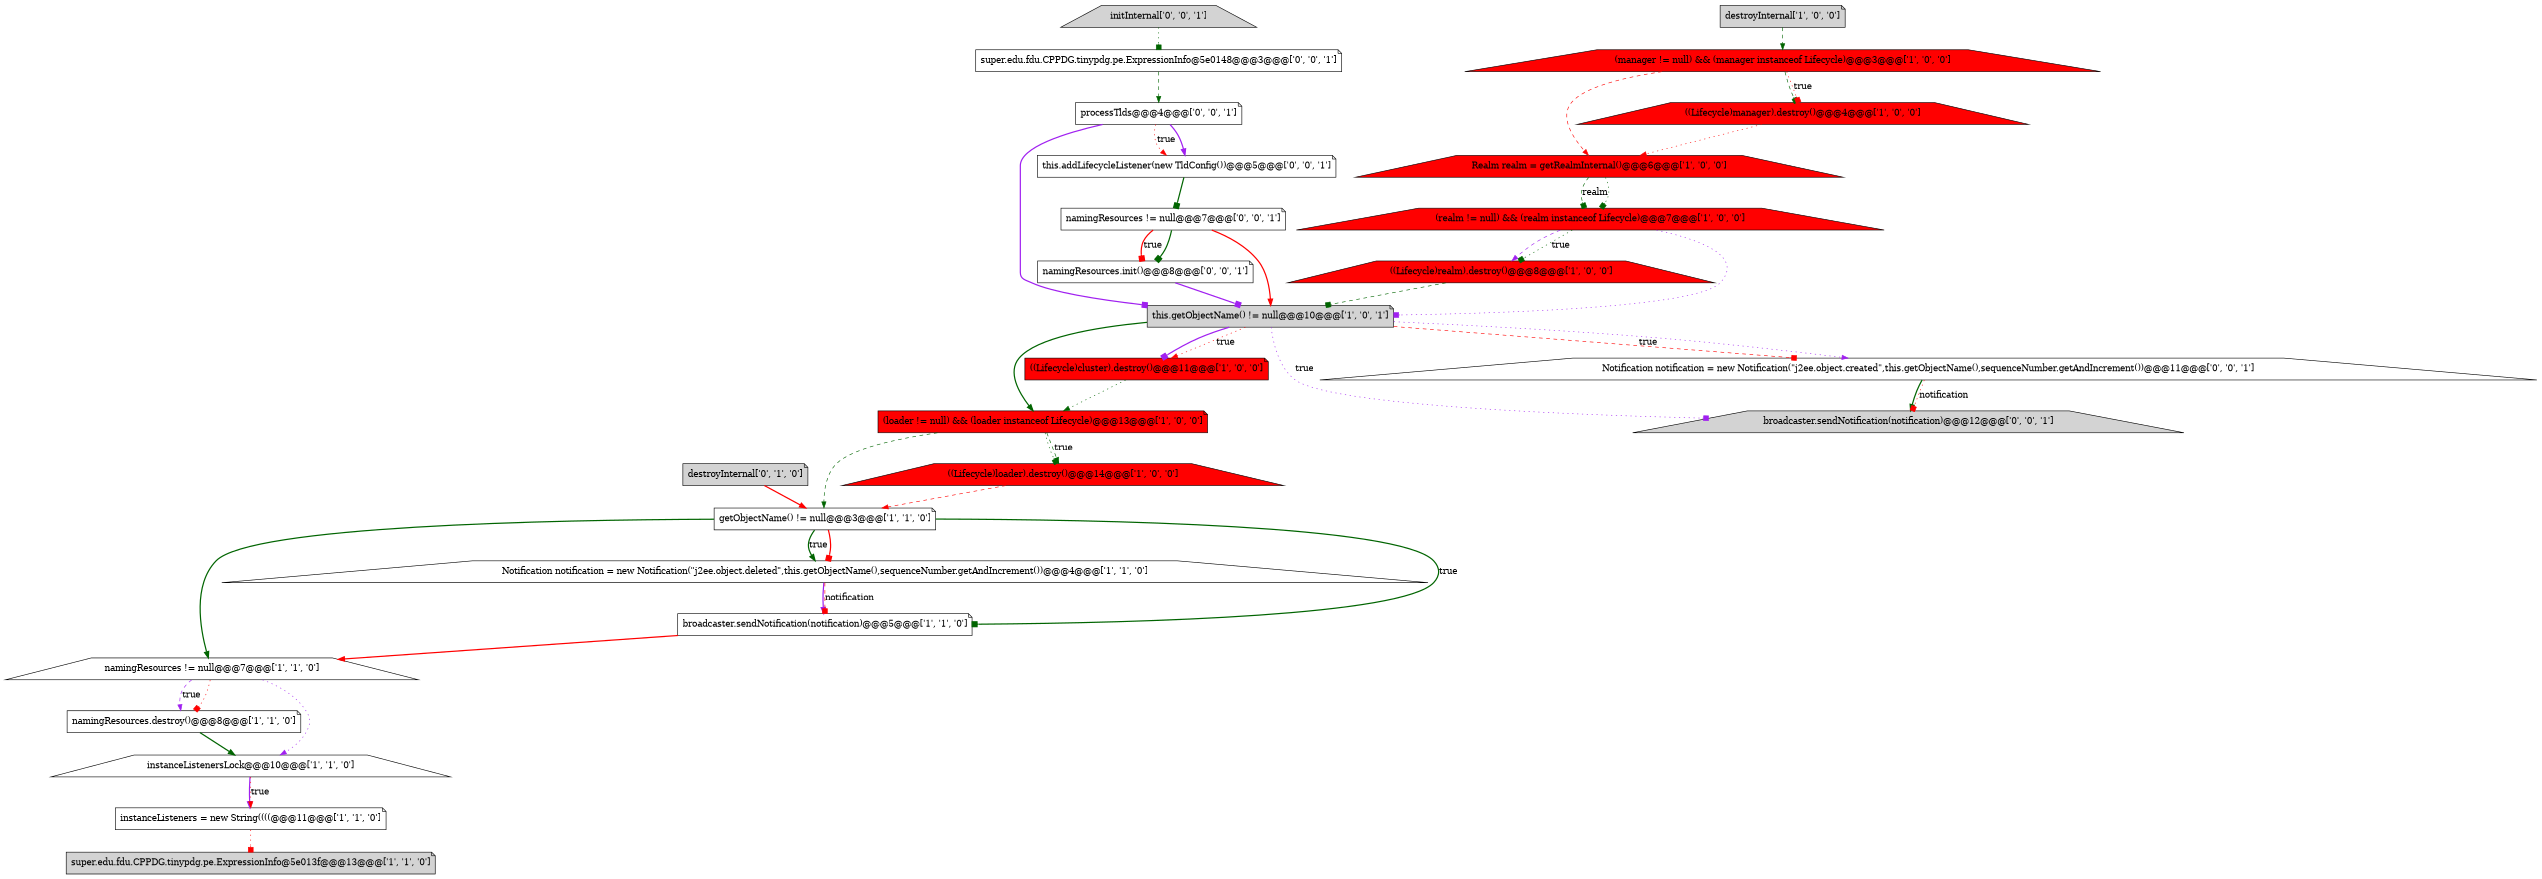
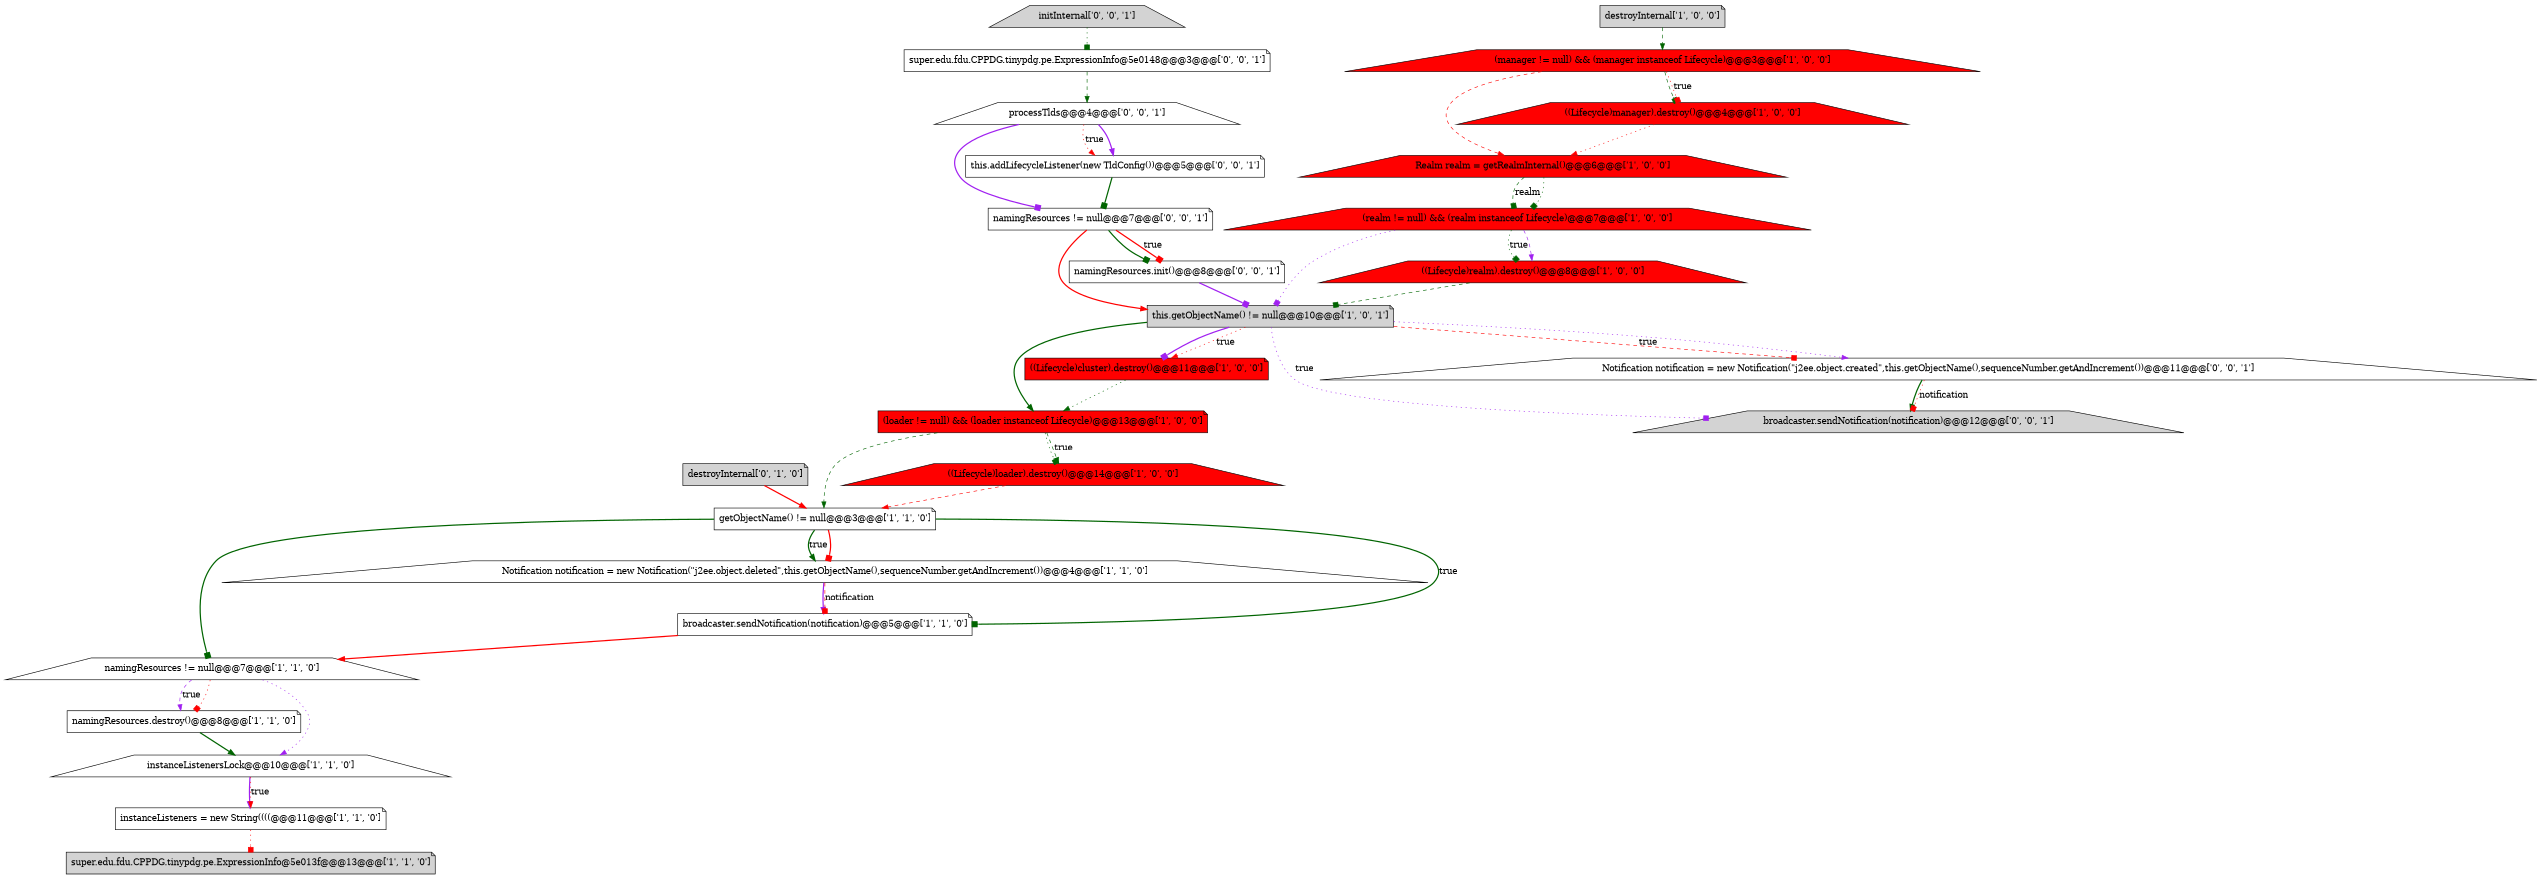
(1159, 113) -> (1087, 113)
(1020, 235) -> (957, 171)
(415, 527) -> (415, 527)
